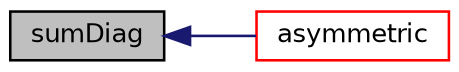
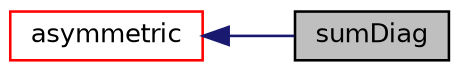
(223, 36) -> (262, 36)
